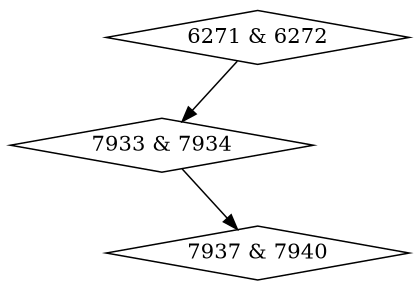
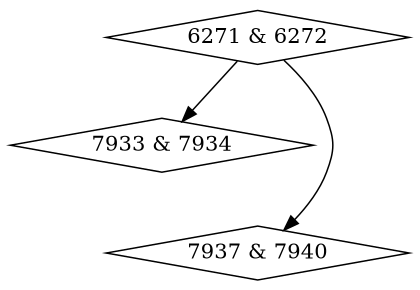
(205, 194) -> (332, 138)
